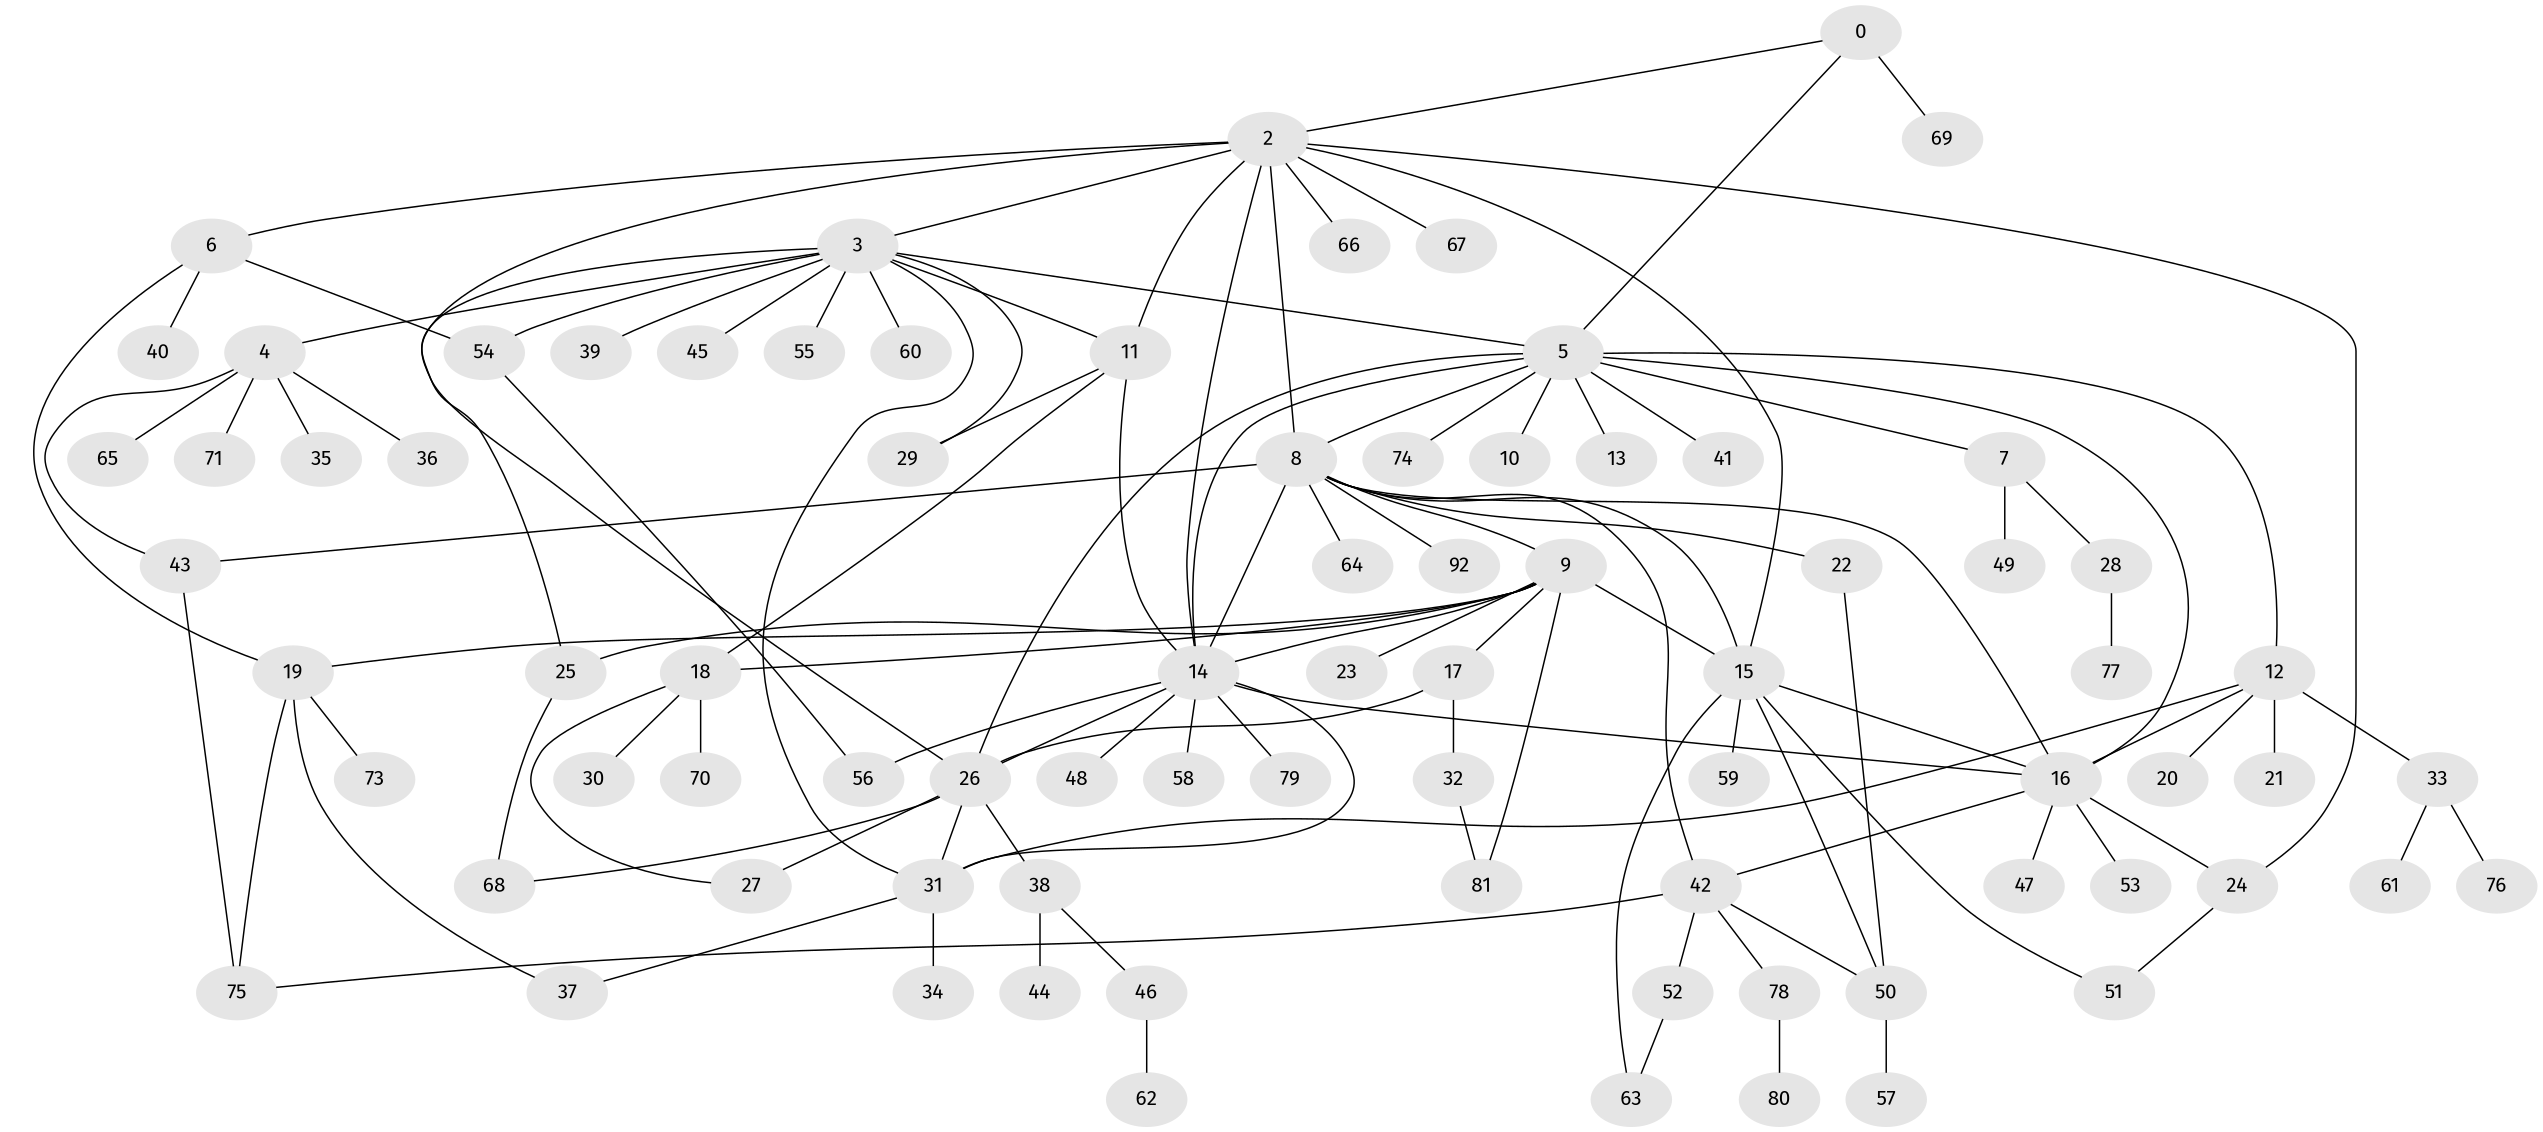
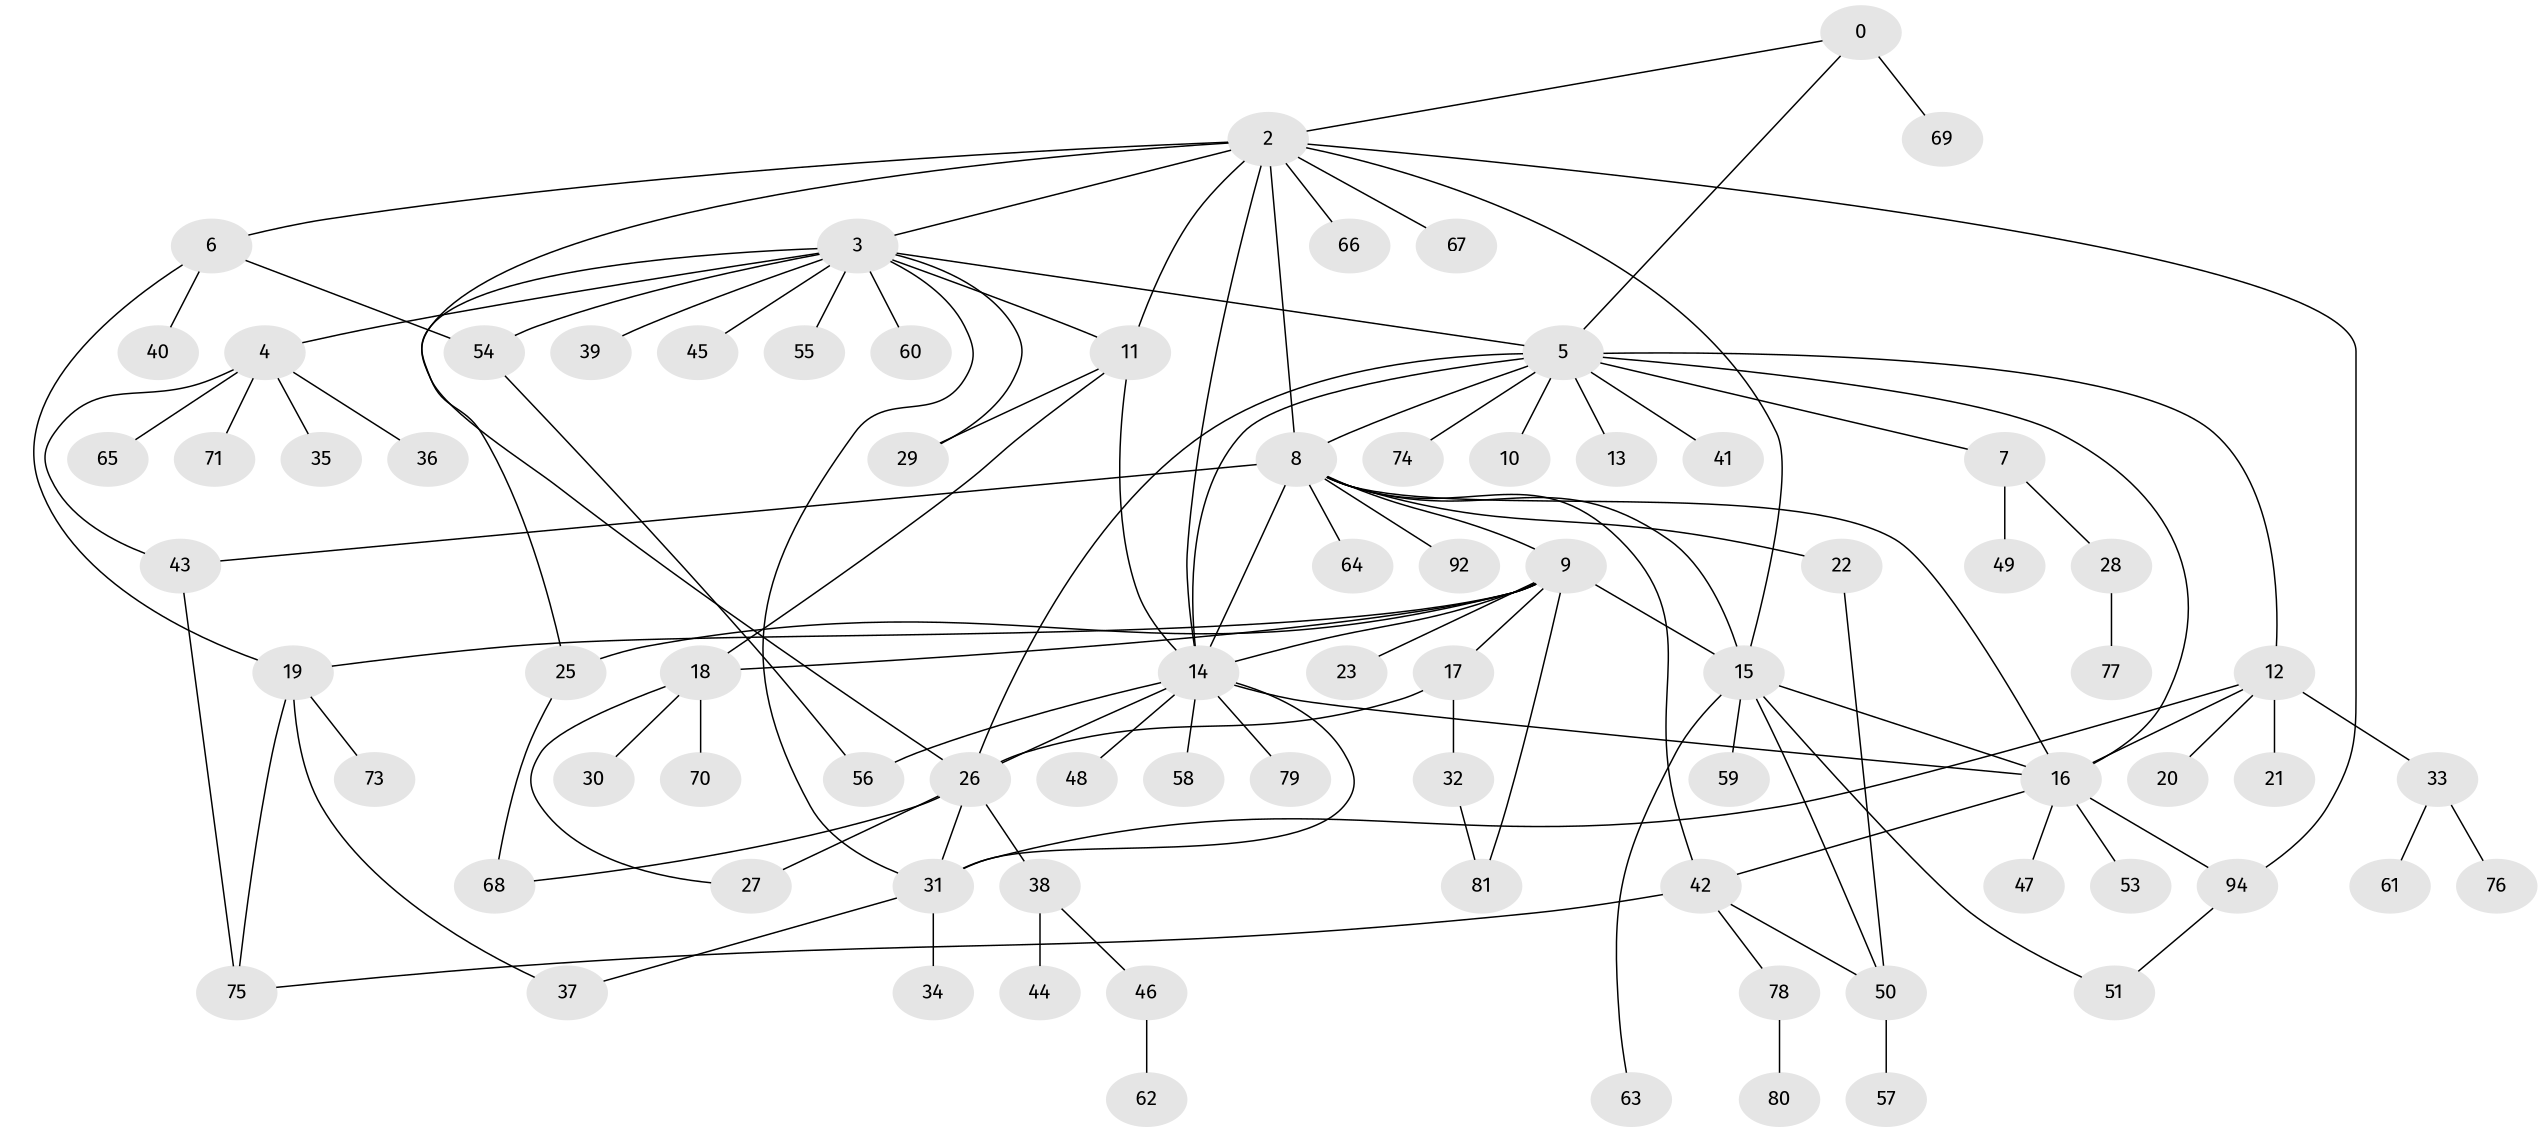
(2237, 886) -> (2237, 886)
(1673, 993) -> none
